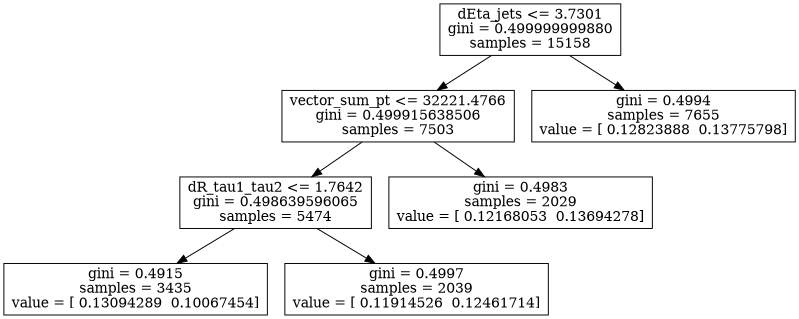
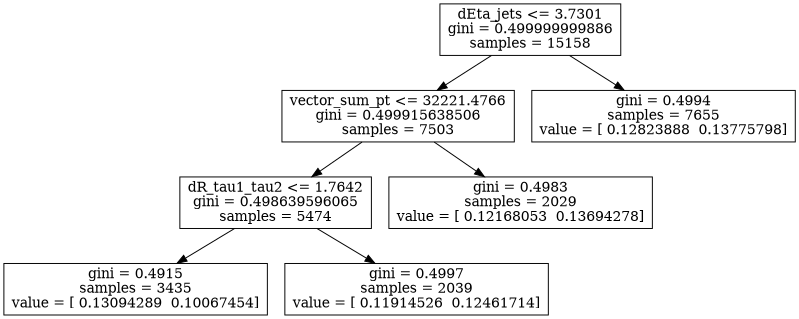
(530, 30) -> (530, 30)
